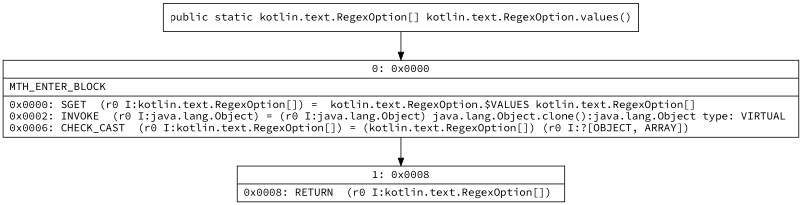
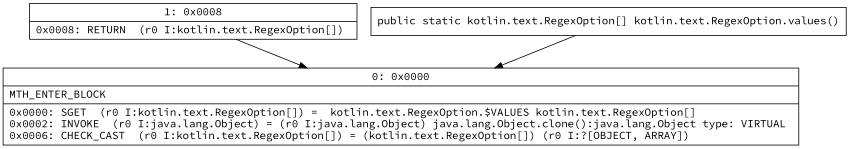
(401, 148) -> (268, 52)
